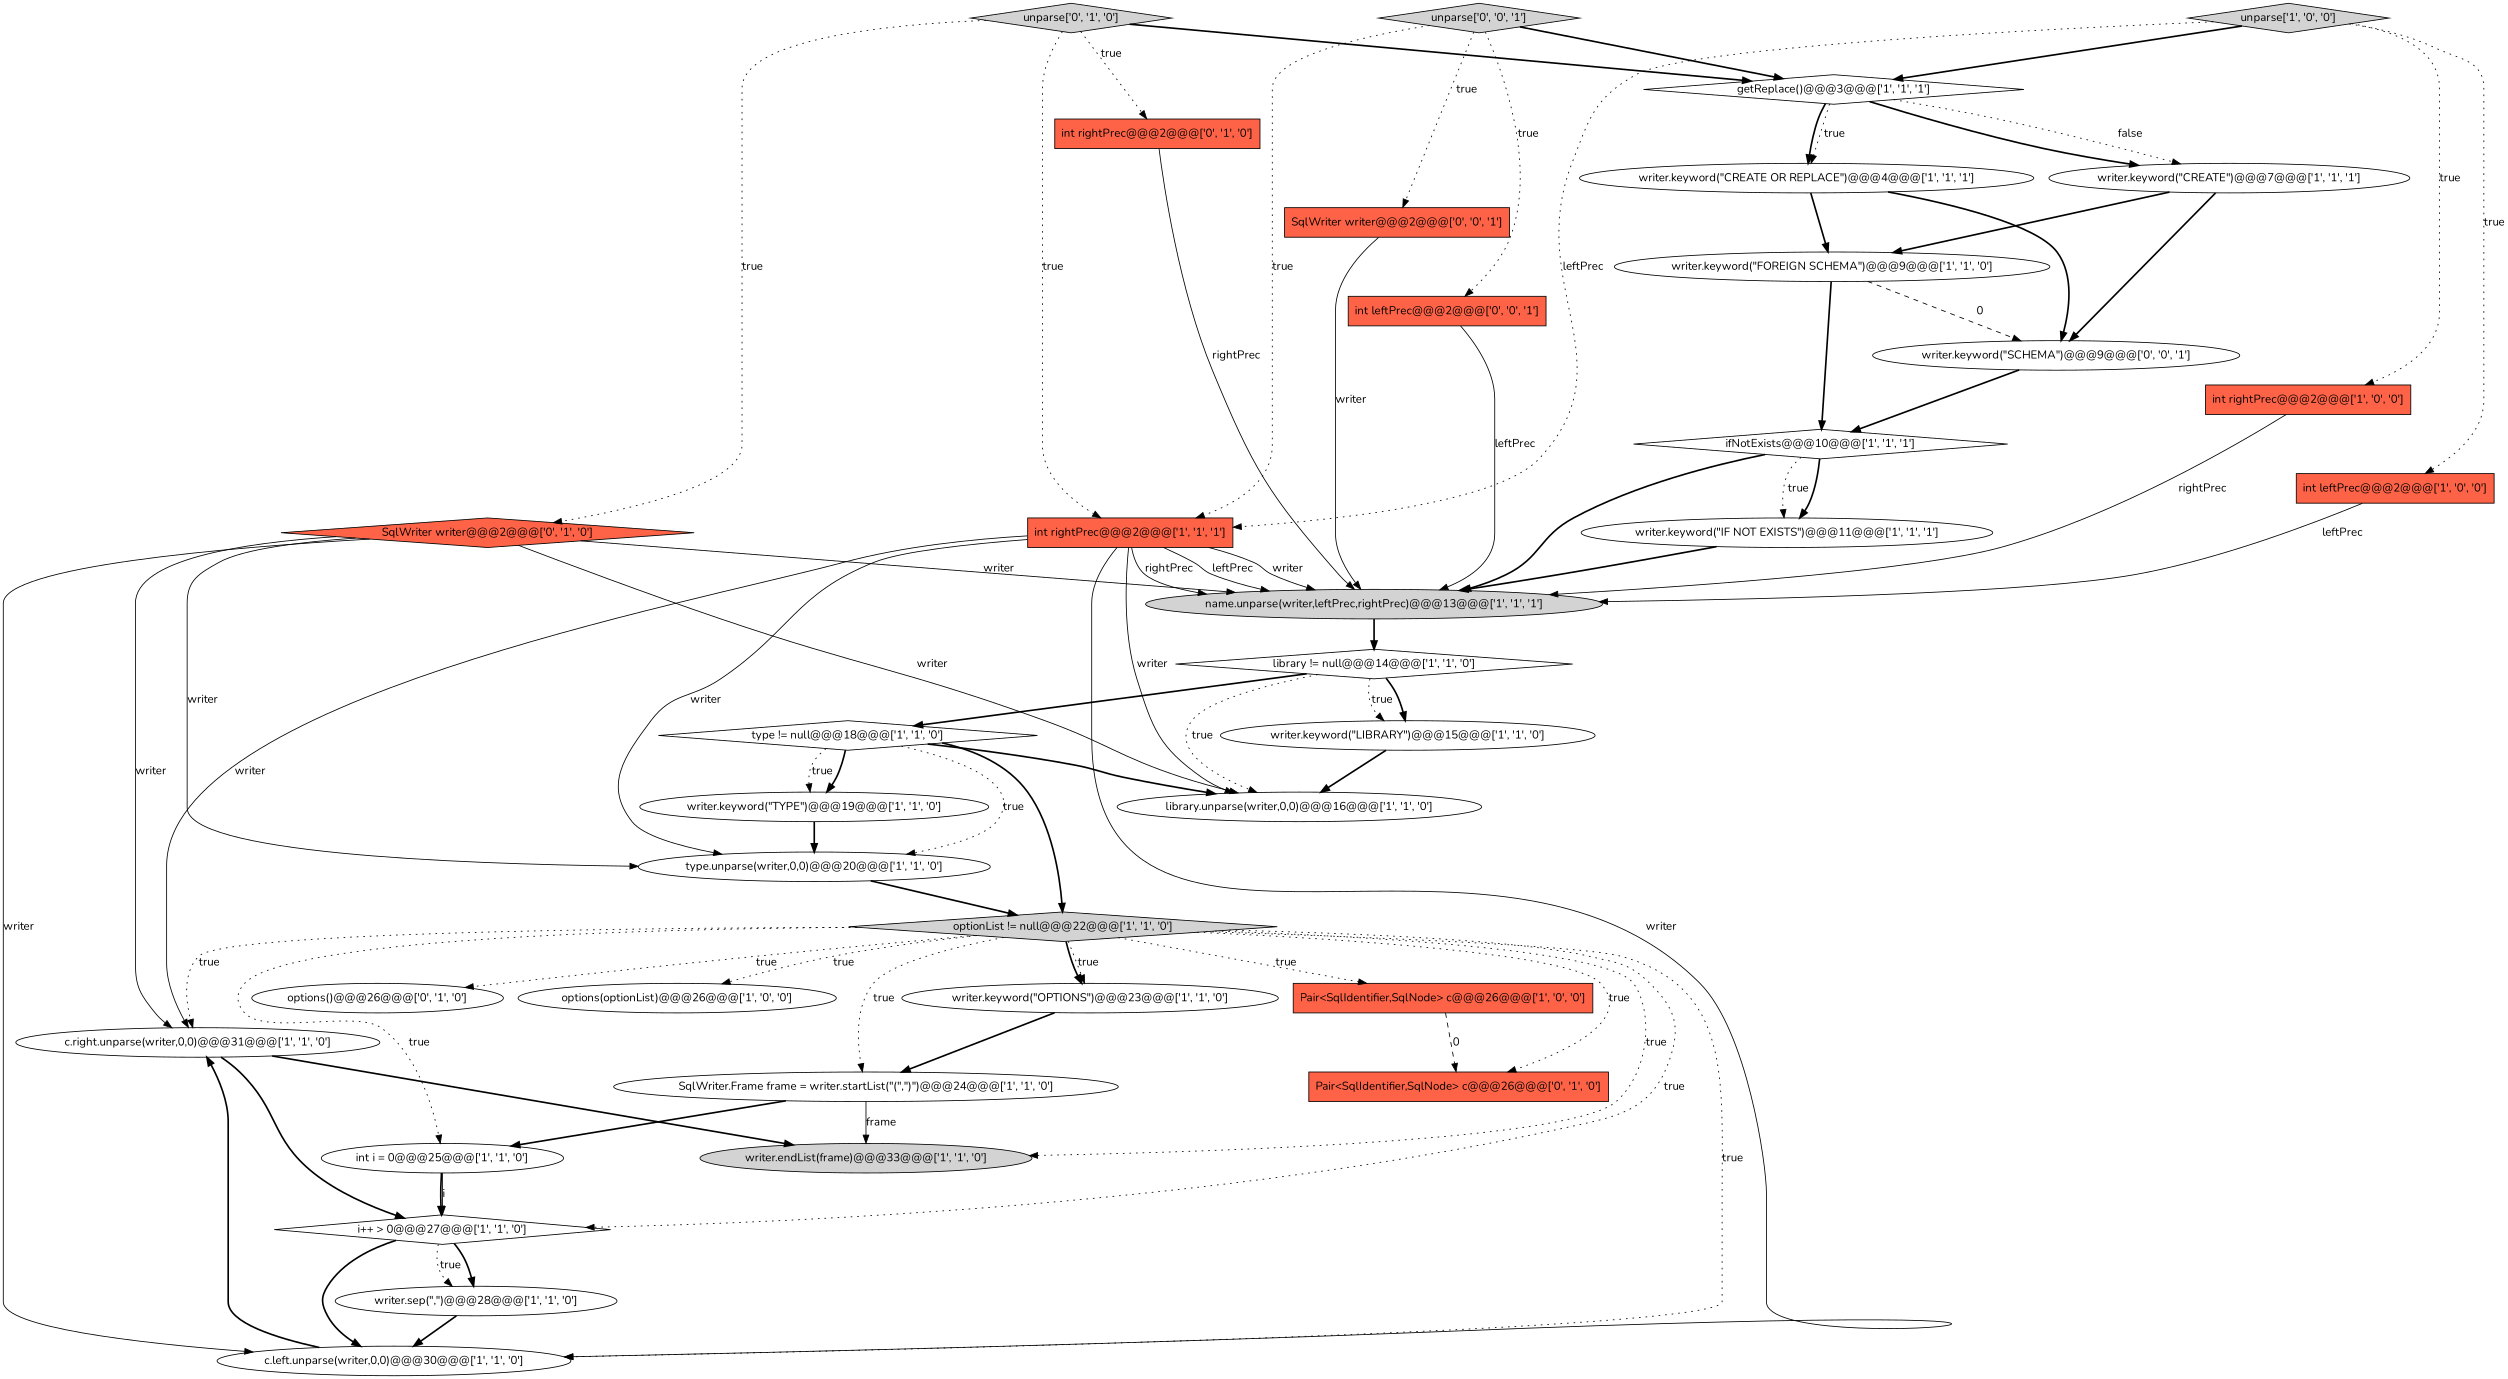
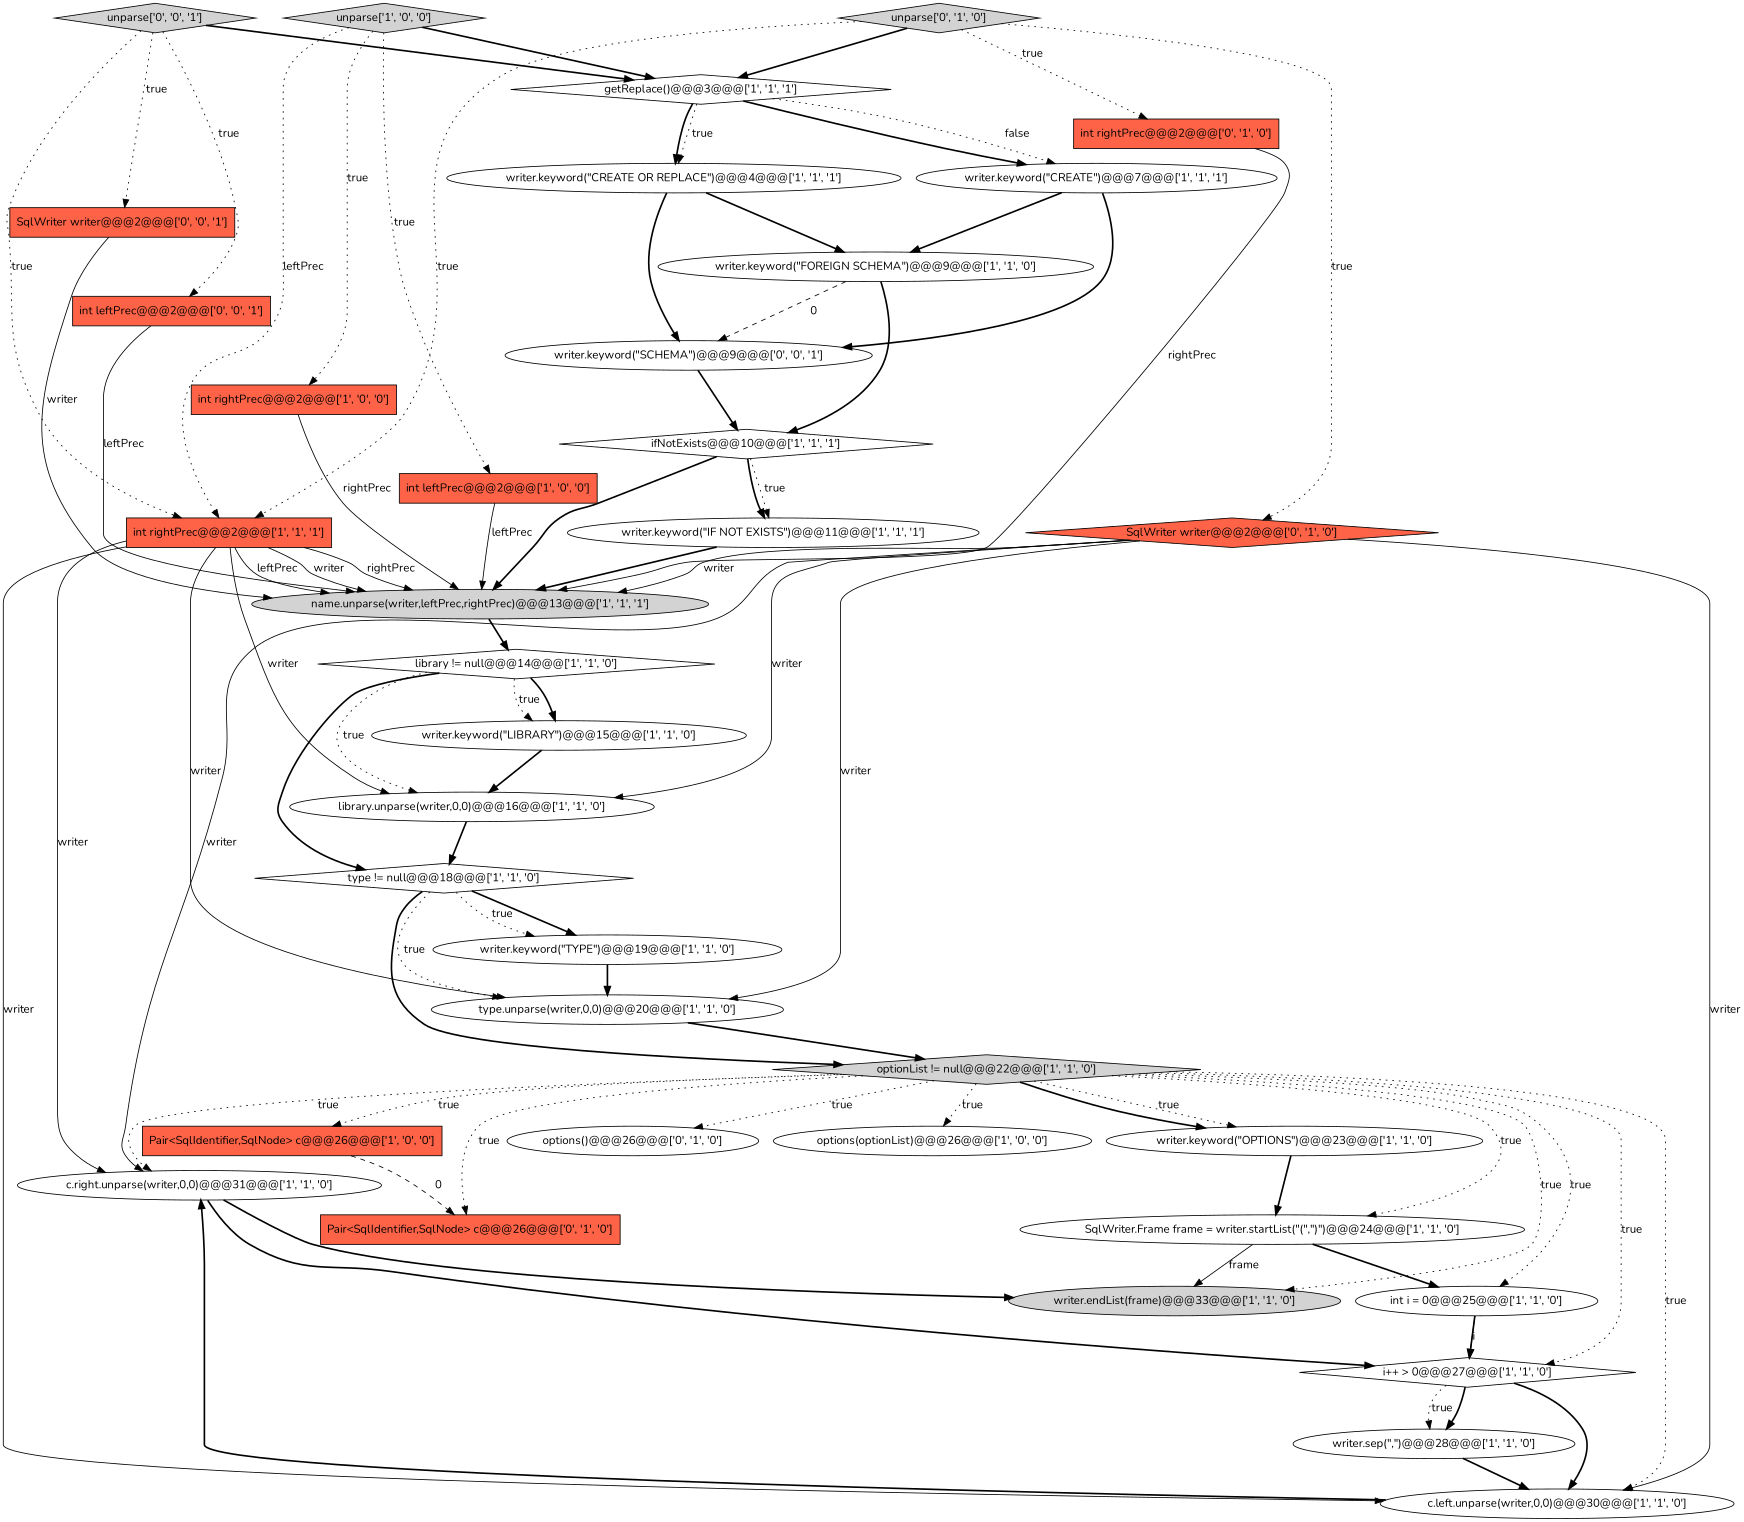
(1068, 764) -> (459, 839)
